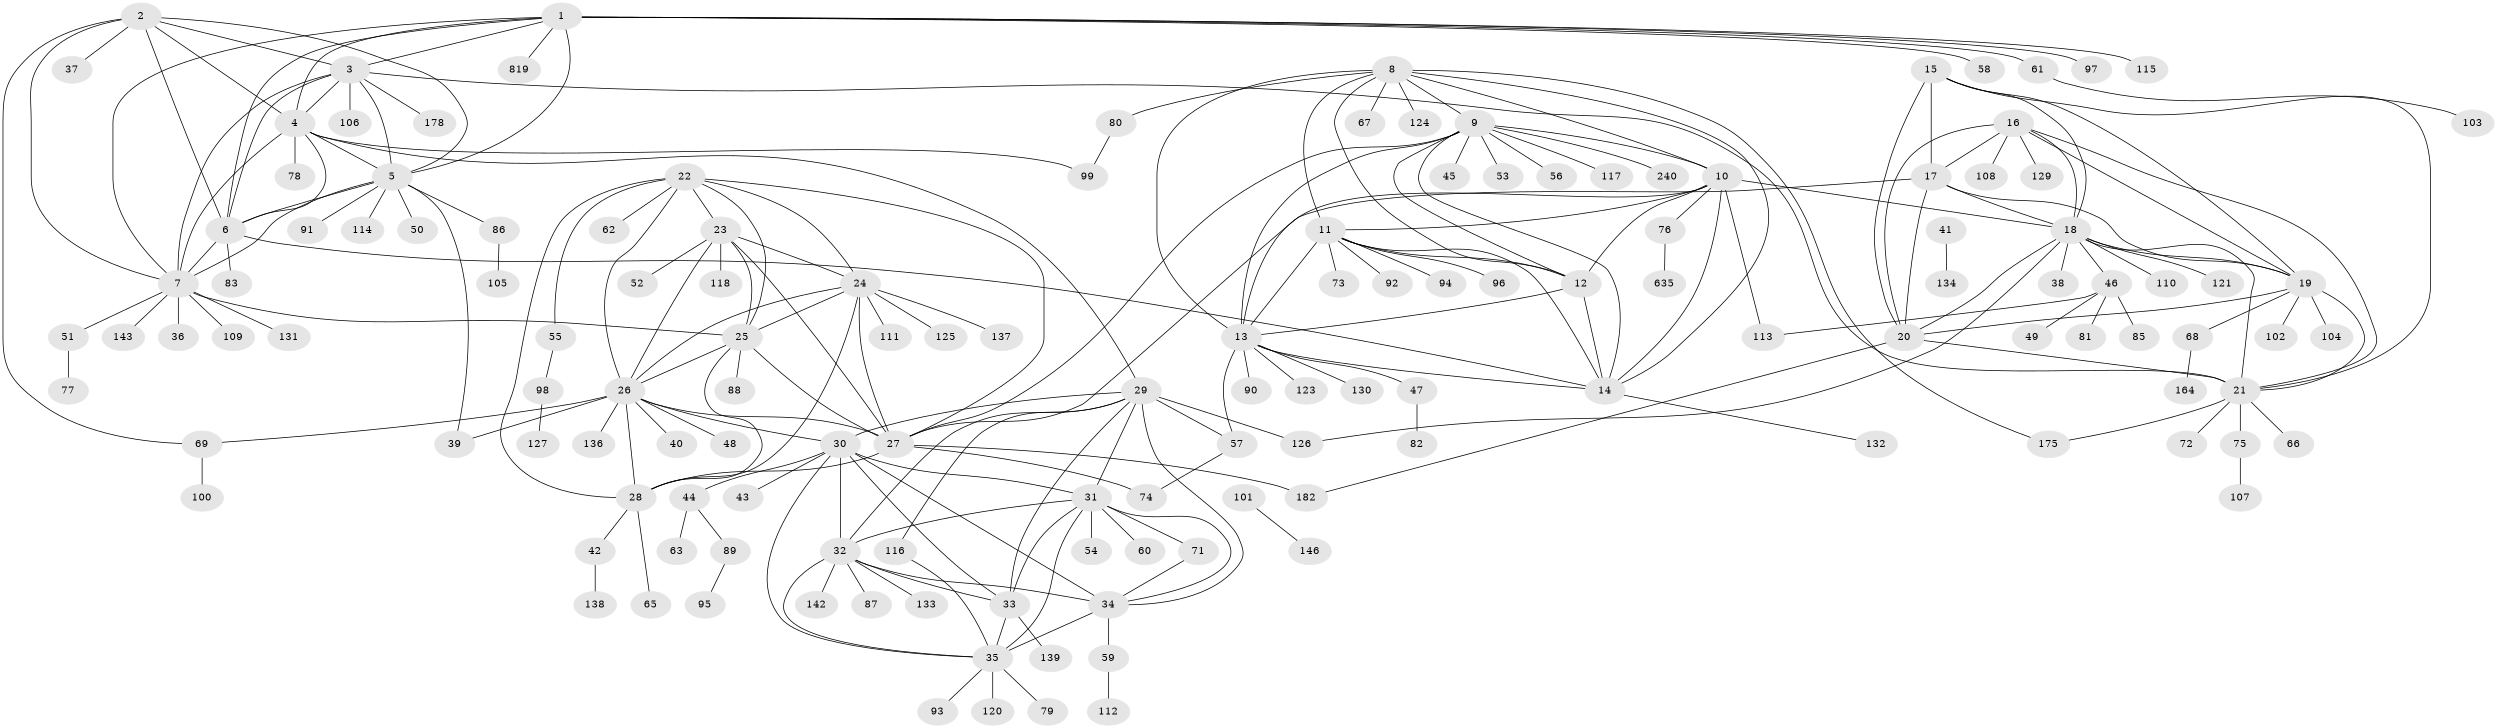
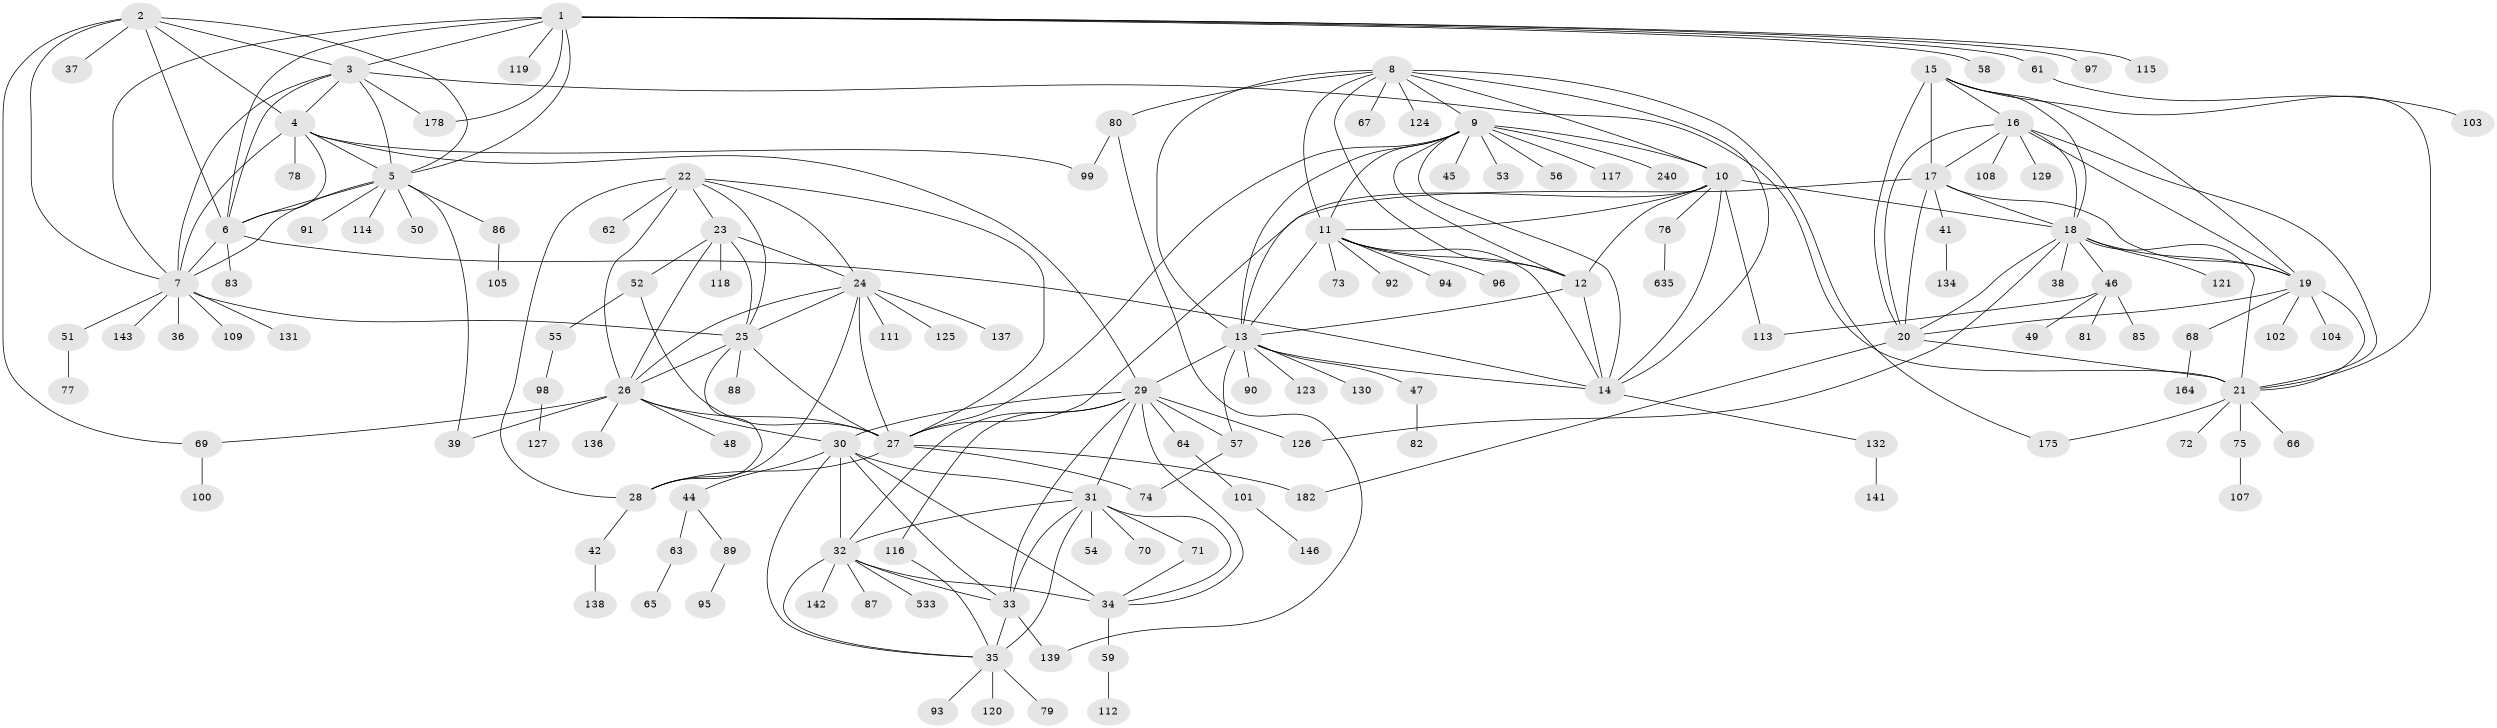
(332, 52) -> (530, 98)
(519, 70) -> (519, 70)
none -> (1972, 97)
(350, 123) -> none
none -> (1382, 156)
none -> (1939, 204)
(577, 225) -> (597, 311)
(2167, 284) -> none
(813, 334) -> (758, 424)
none -> (1197, 361)
(630, 444) -> none
(677, 444) -> none
none -> (1184, 444)
none -> (1341, 445)
(743, 498) -> none
none -> (1876, 498)
(643, 551) -> (664, 578)
(1145, 551) -> (1145, 551)
(927, 605) -> (927, 605)
(1051, 632) -> none
